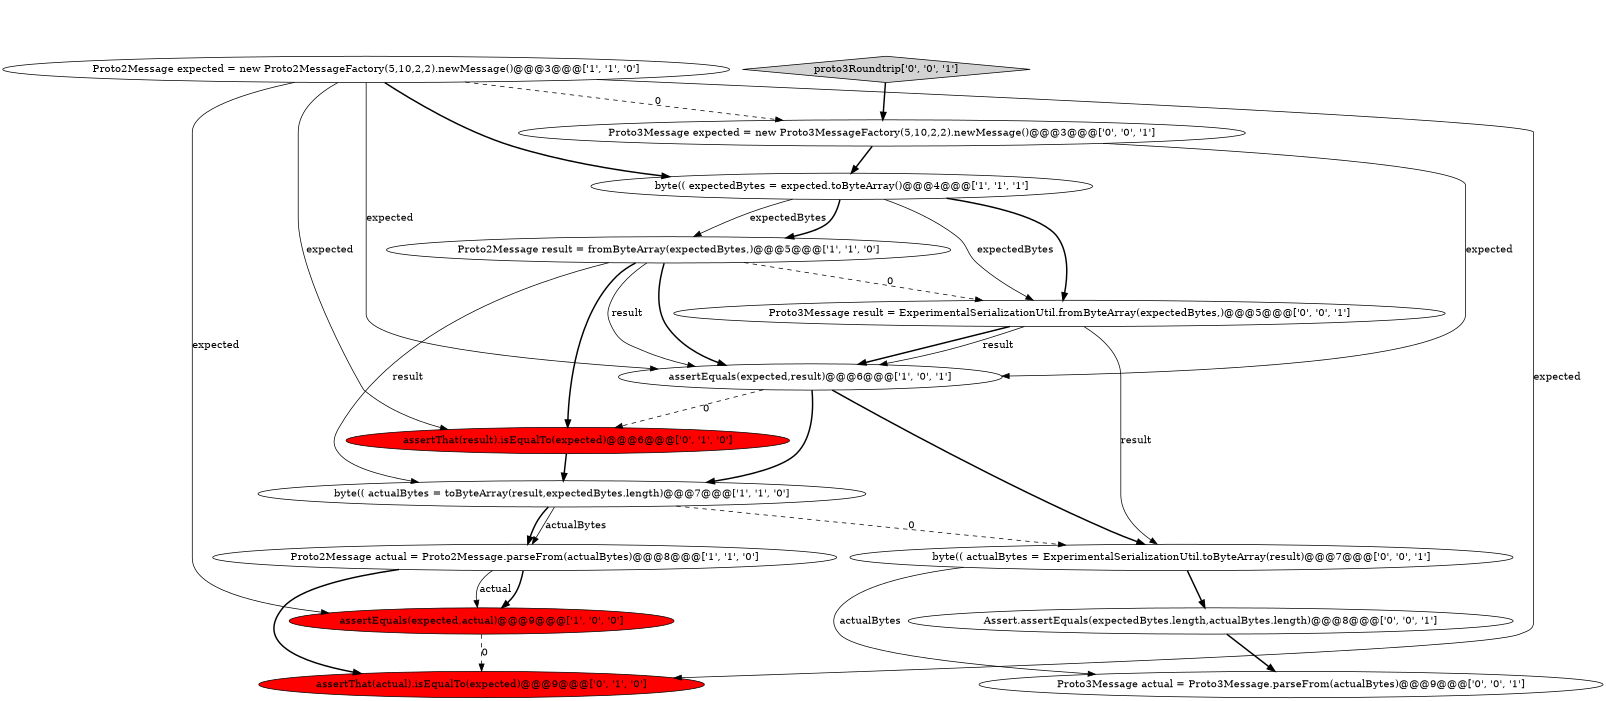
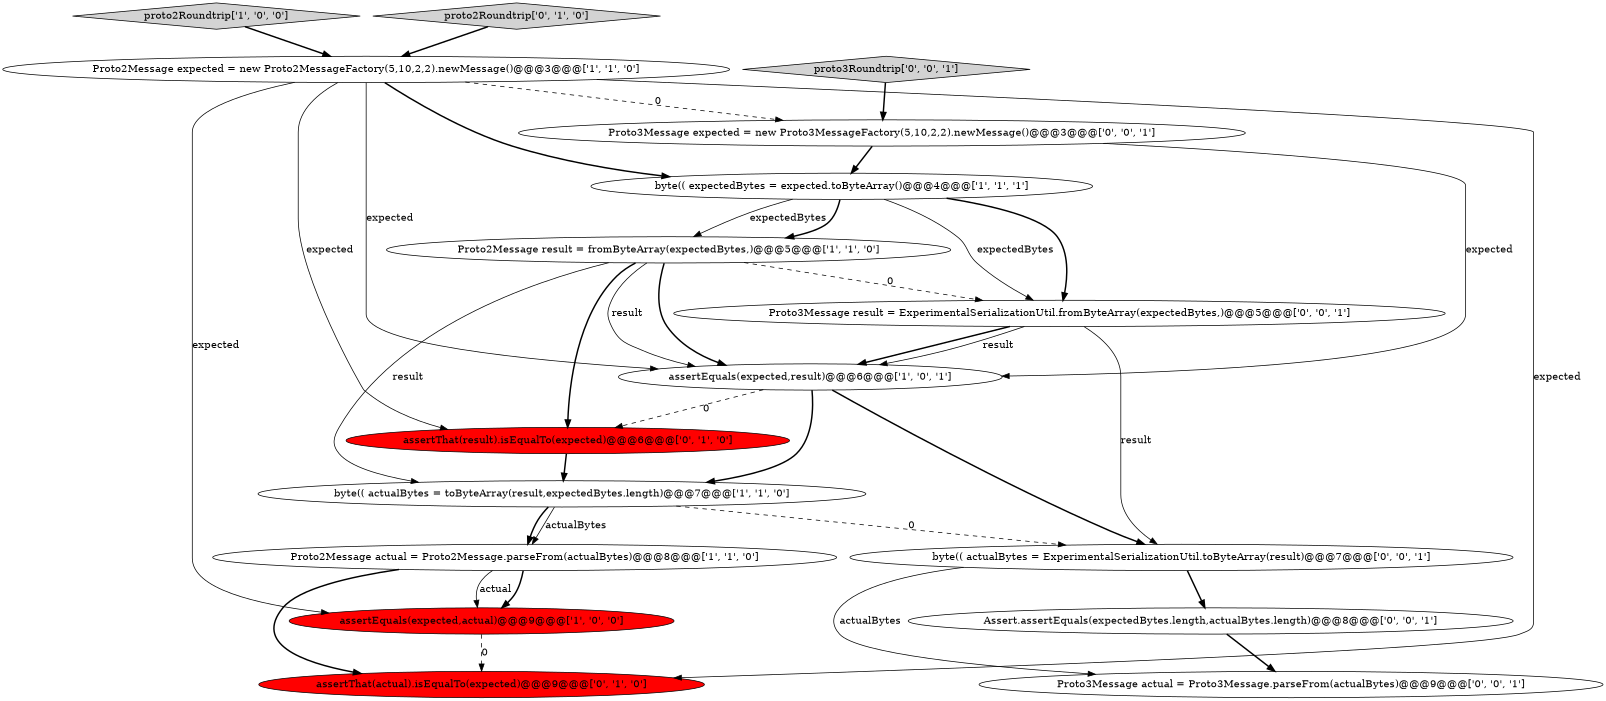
none -> (216, 16)
none -> (517, 16)
